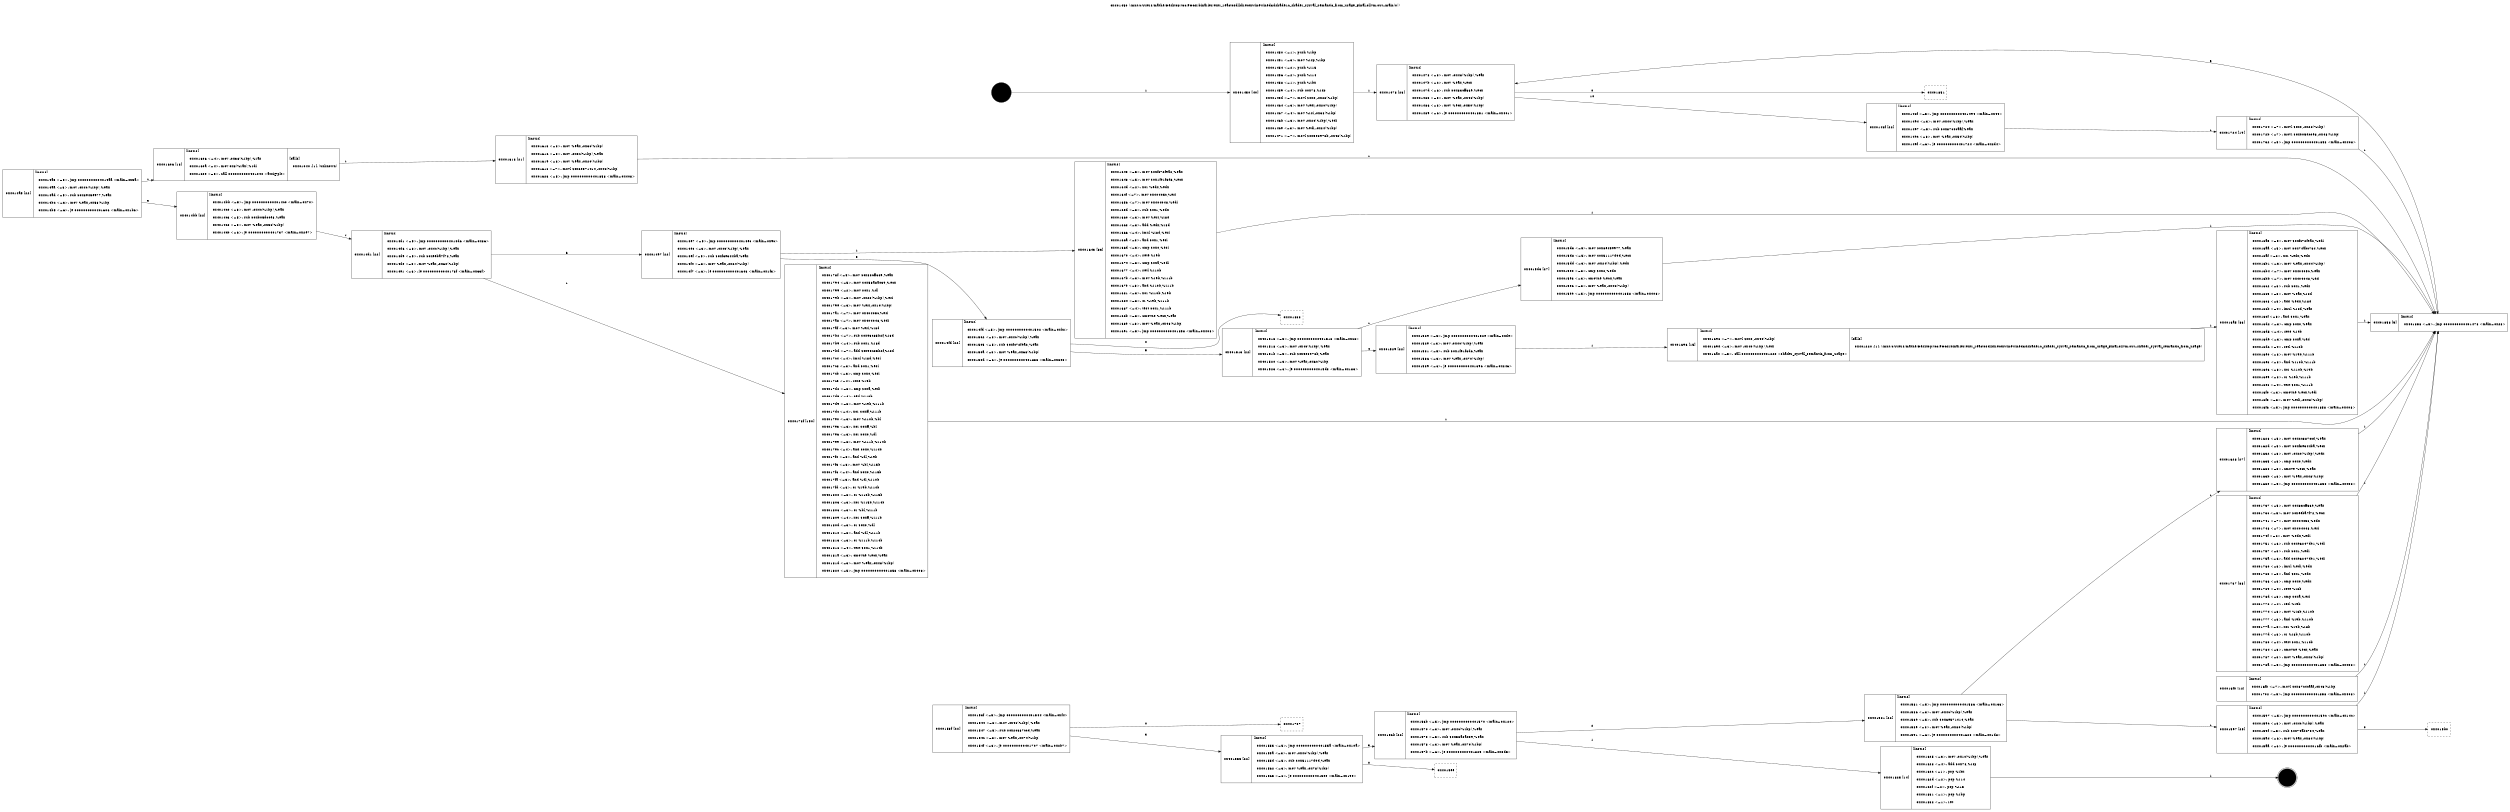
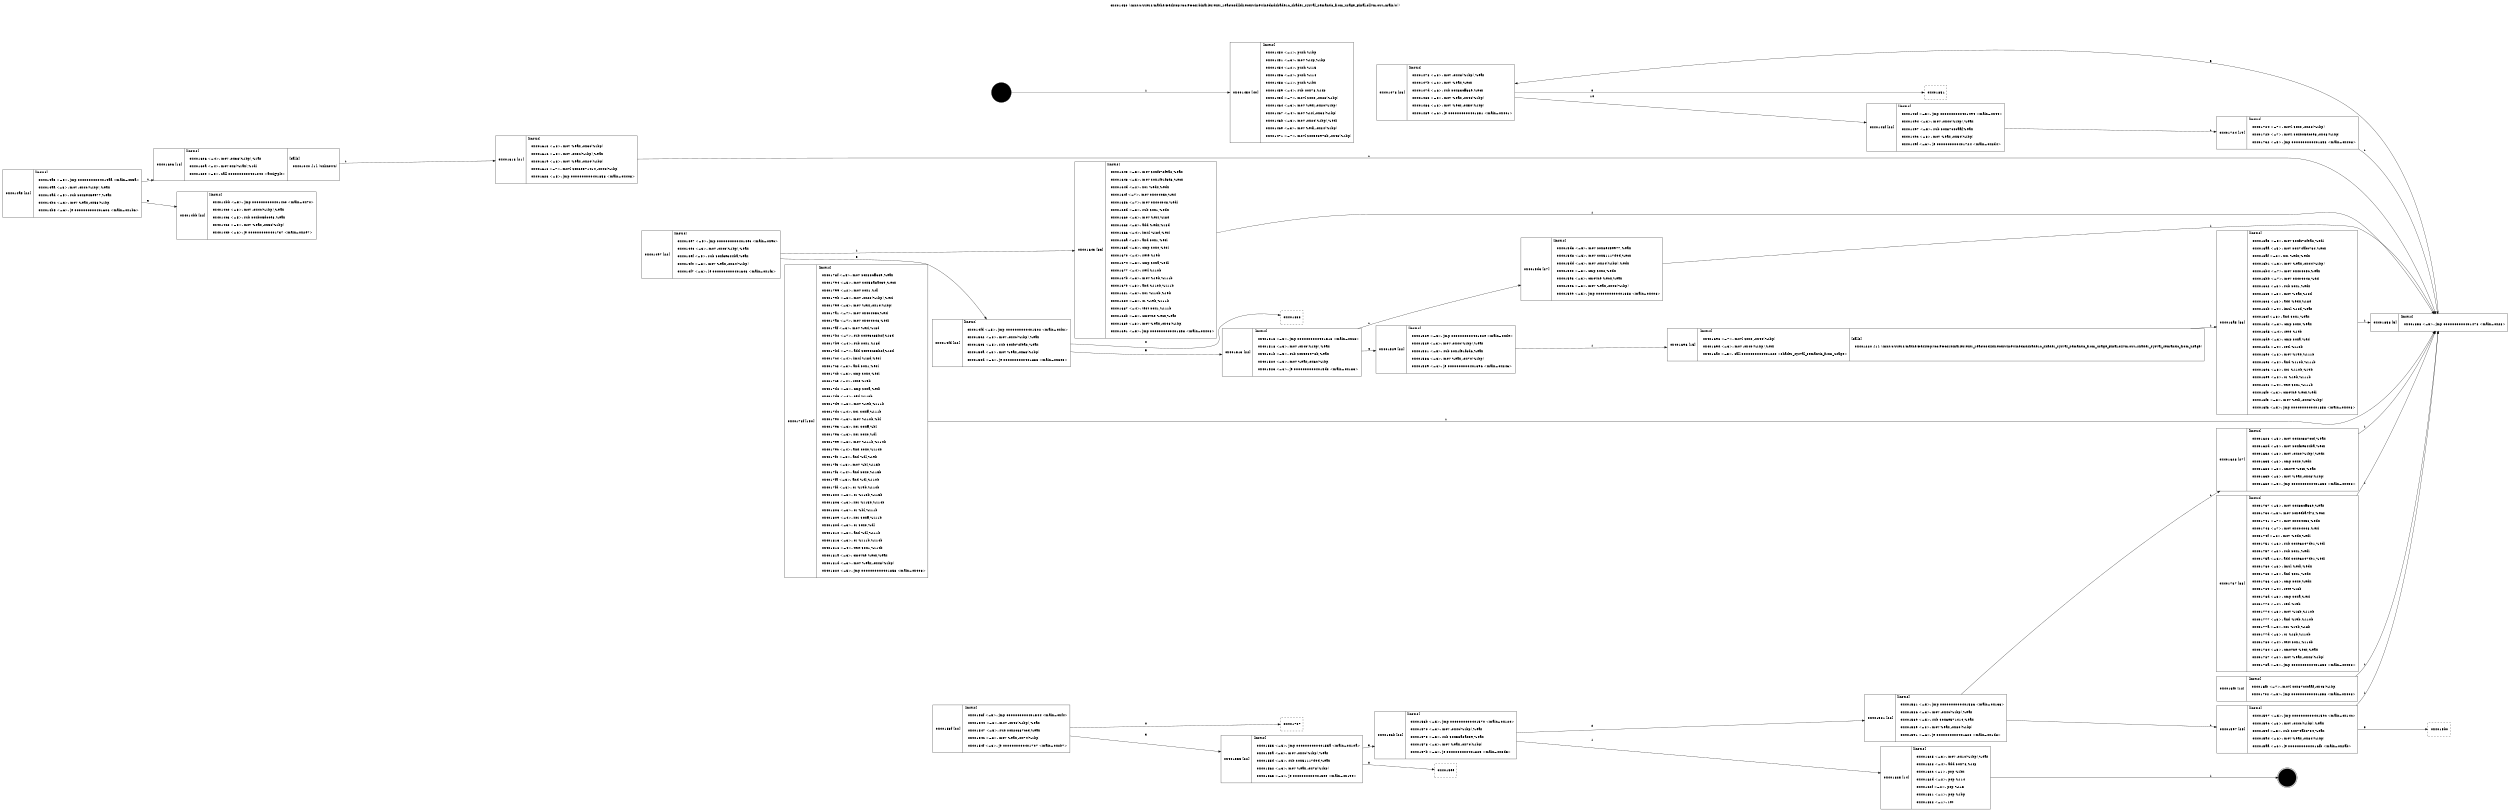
(1364, 92) -> none
(421, 255) -> none
